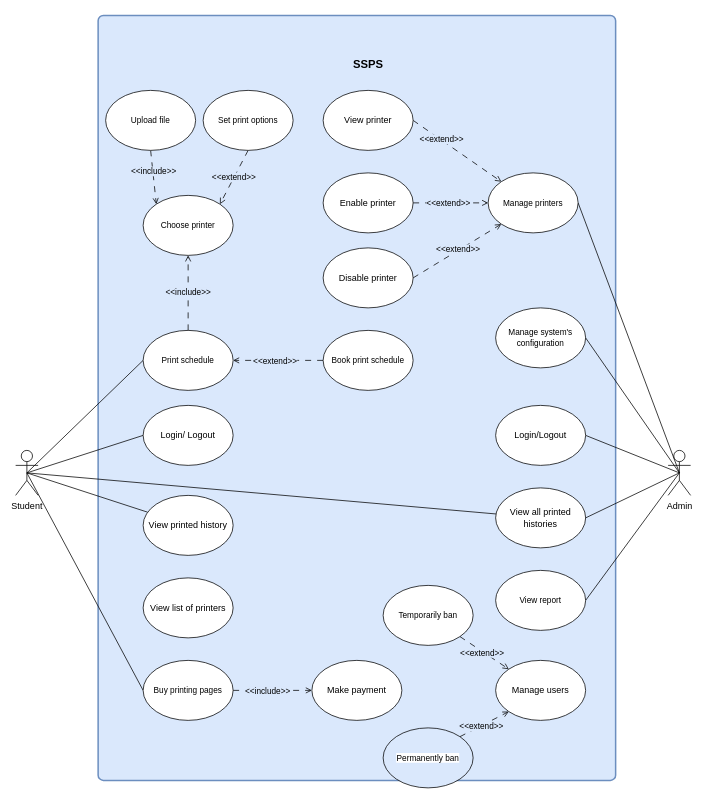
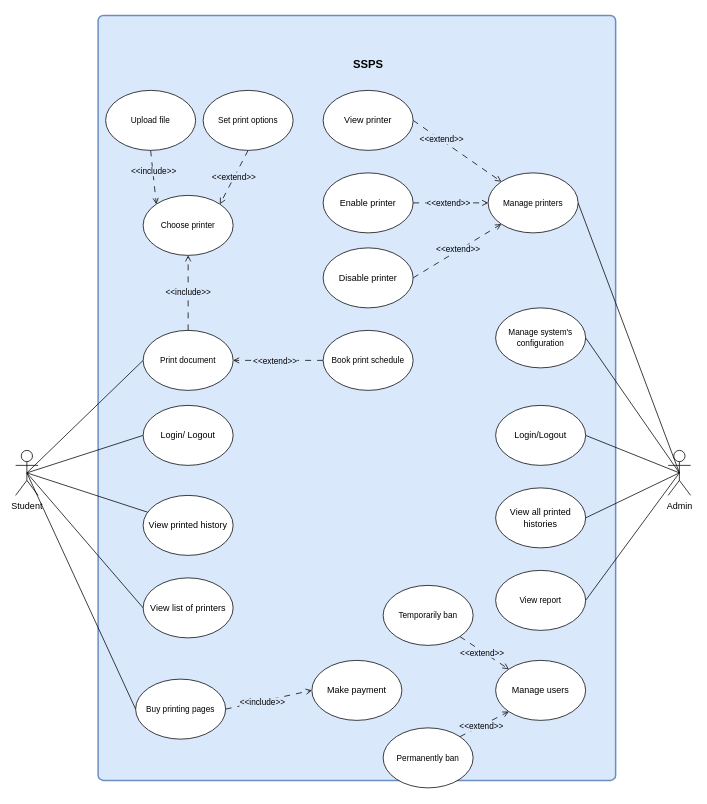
(188, 360) -> (188, 360)
(264, 494) -> (87, 543)
(188, 690) -> (180, 709)
(428, 758) -> (428, 758)
